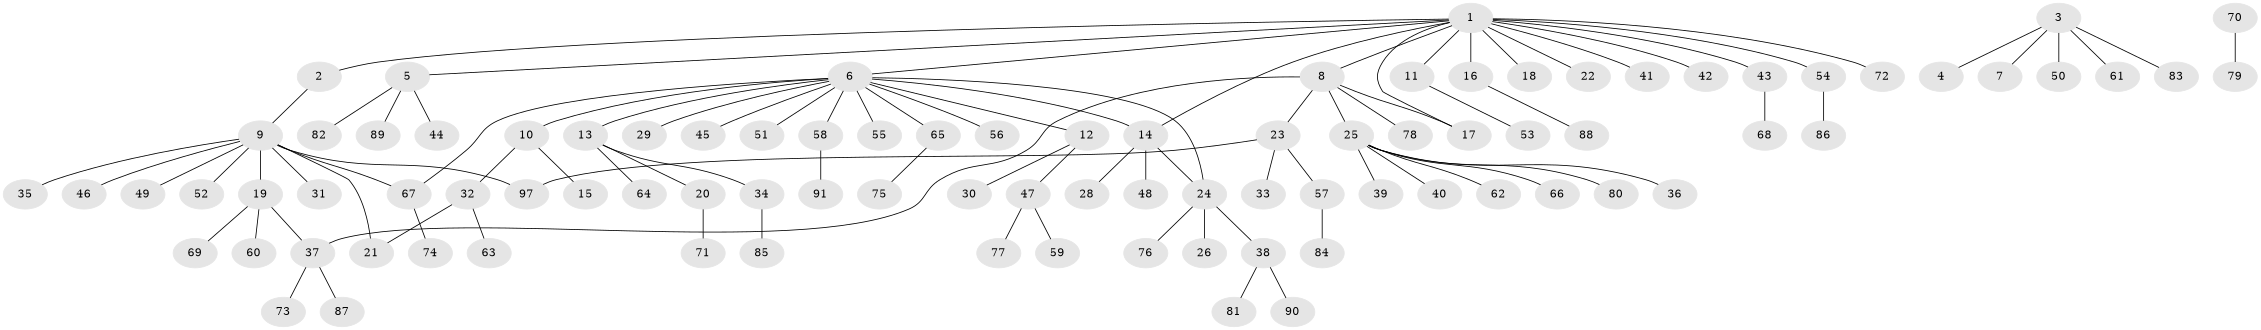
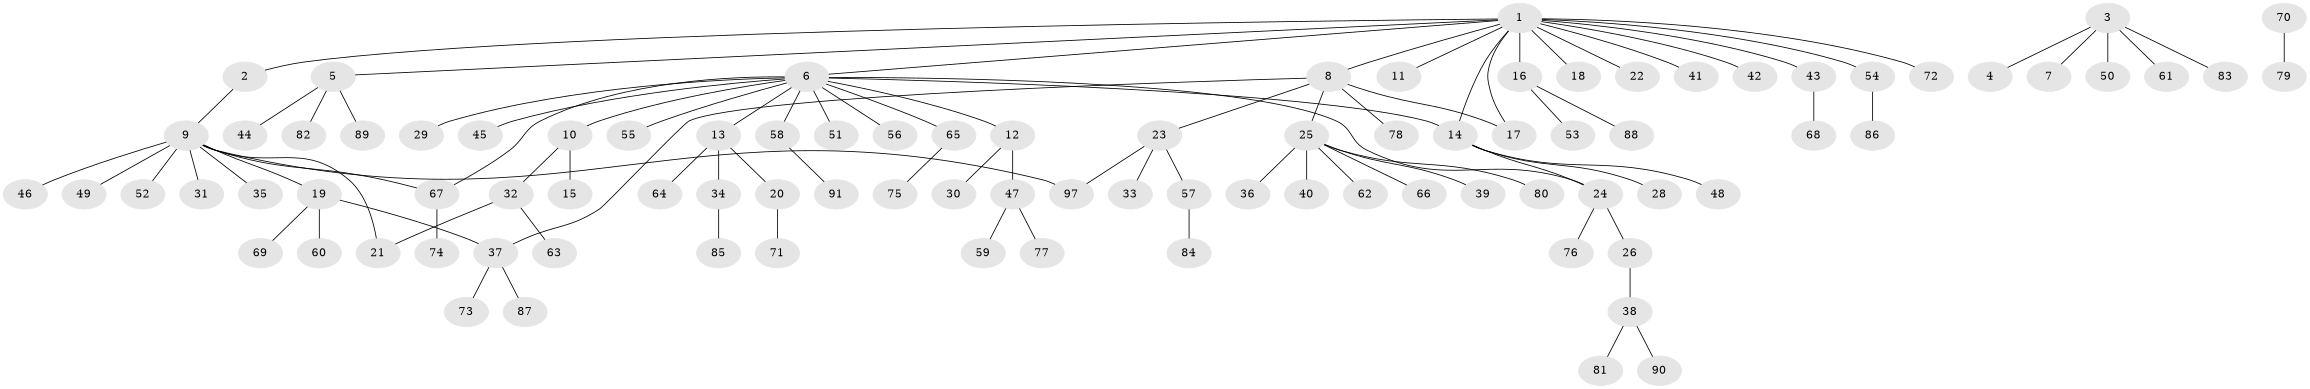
(1470, 106) -> (1546, 106)
(1234, 224) -> (1630, 283)
